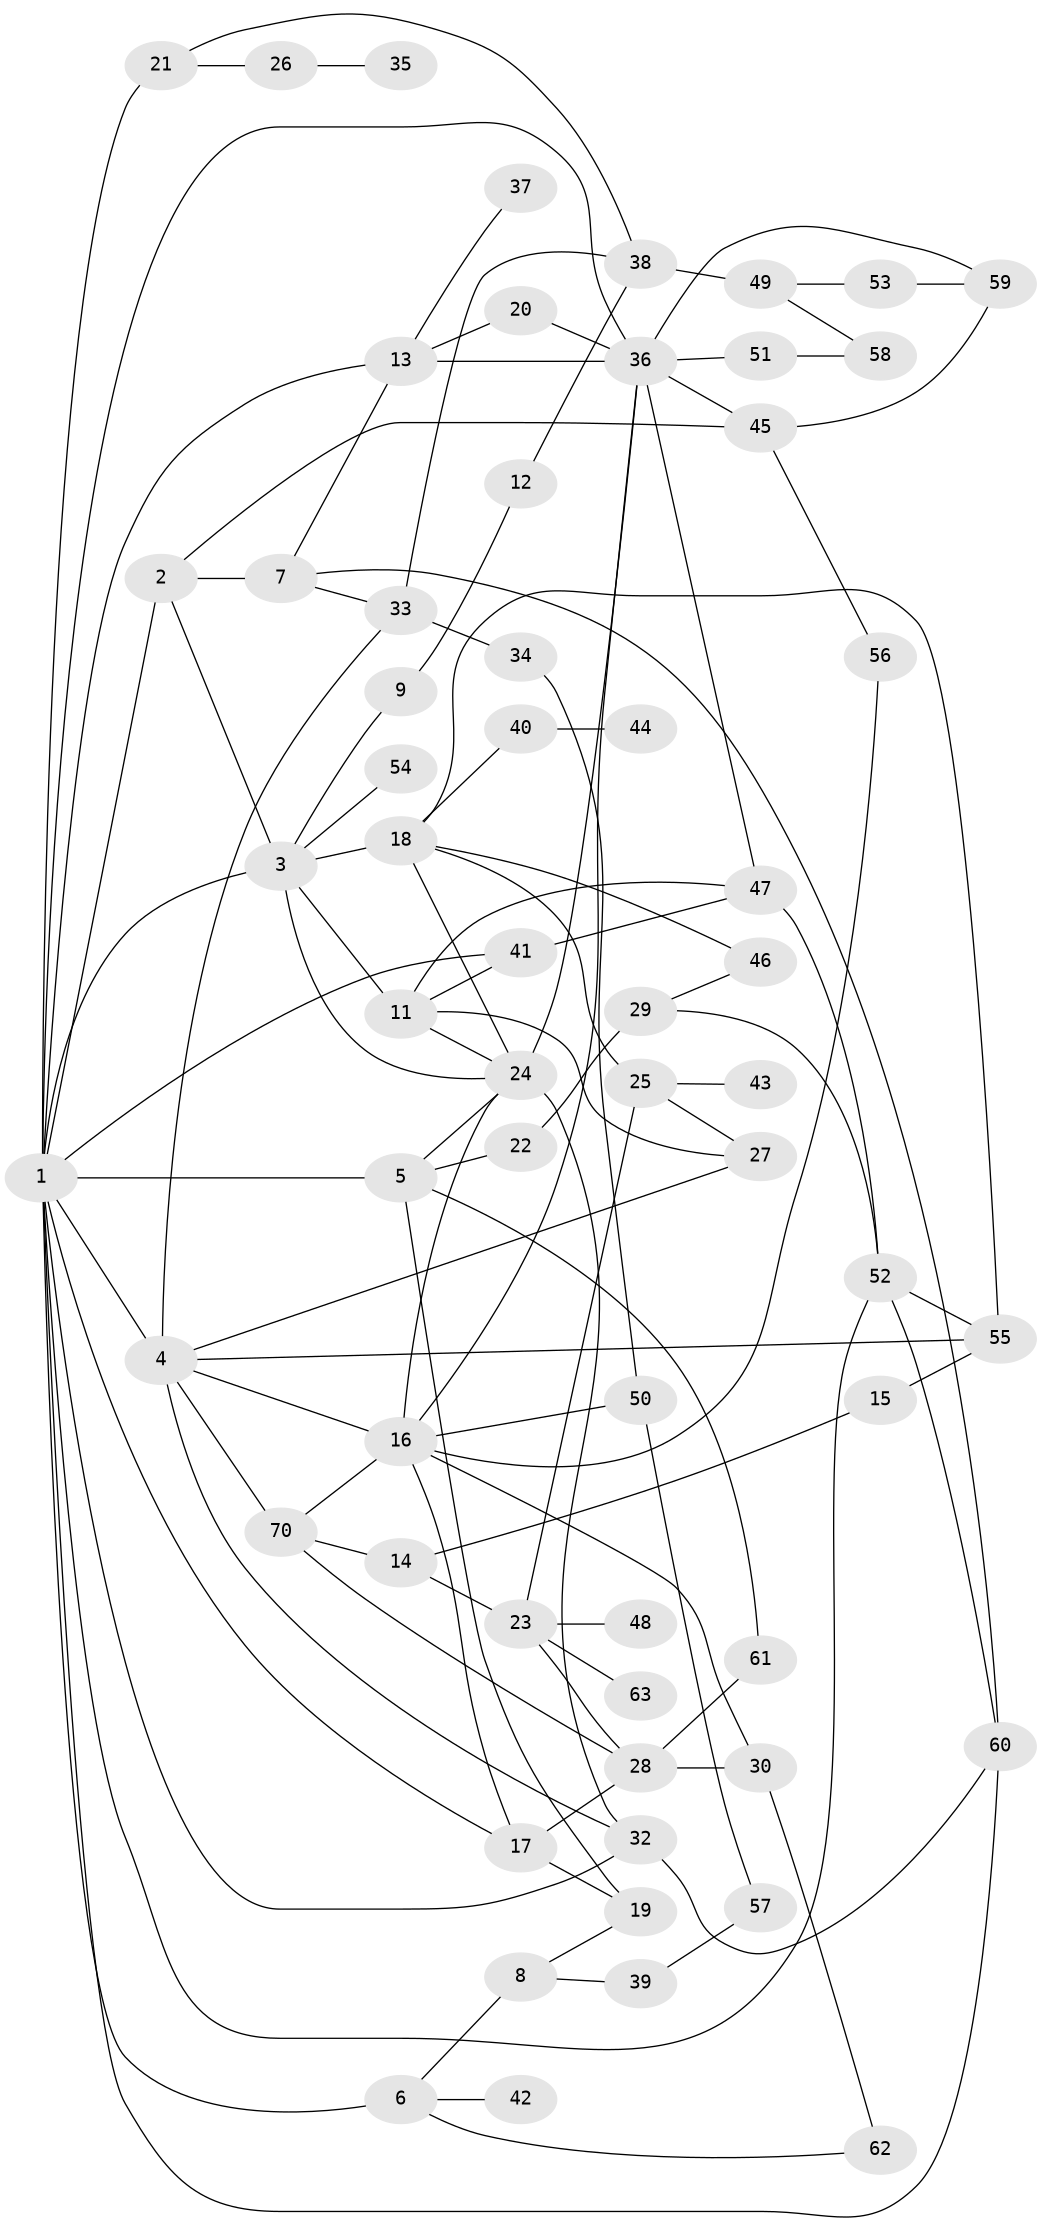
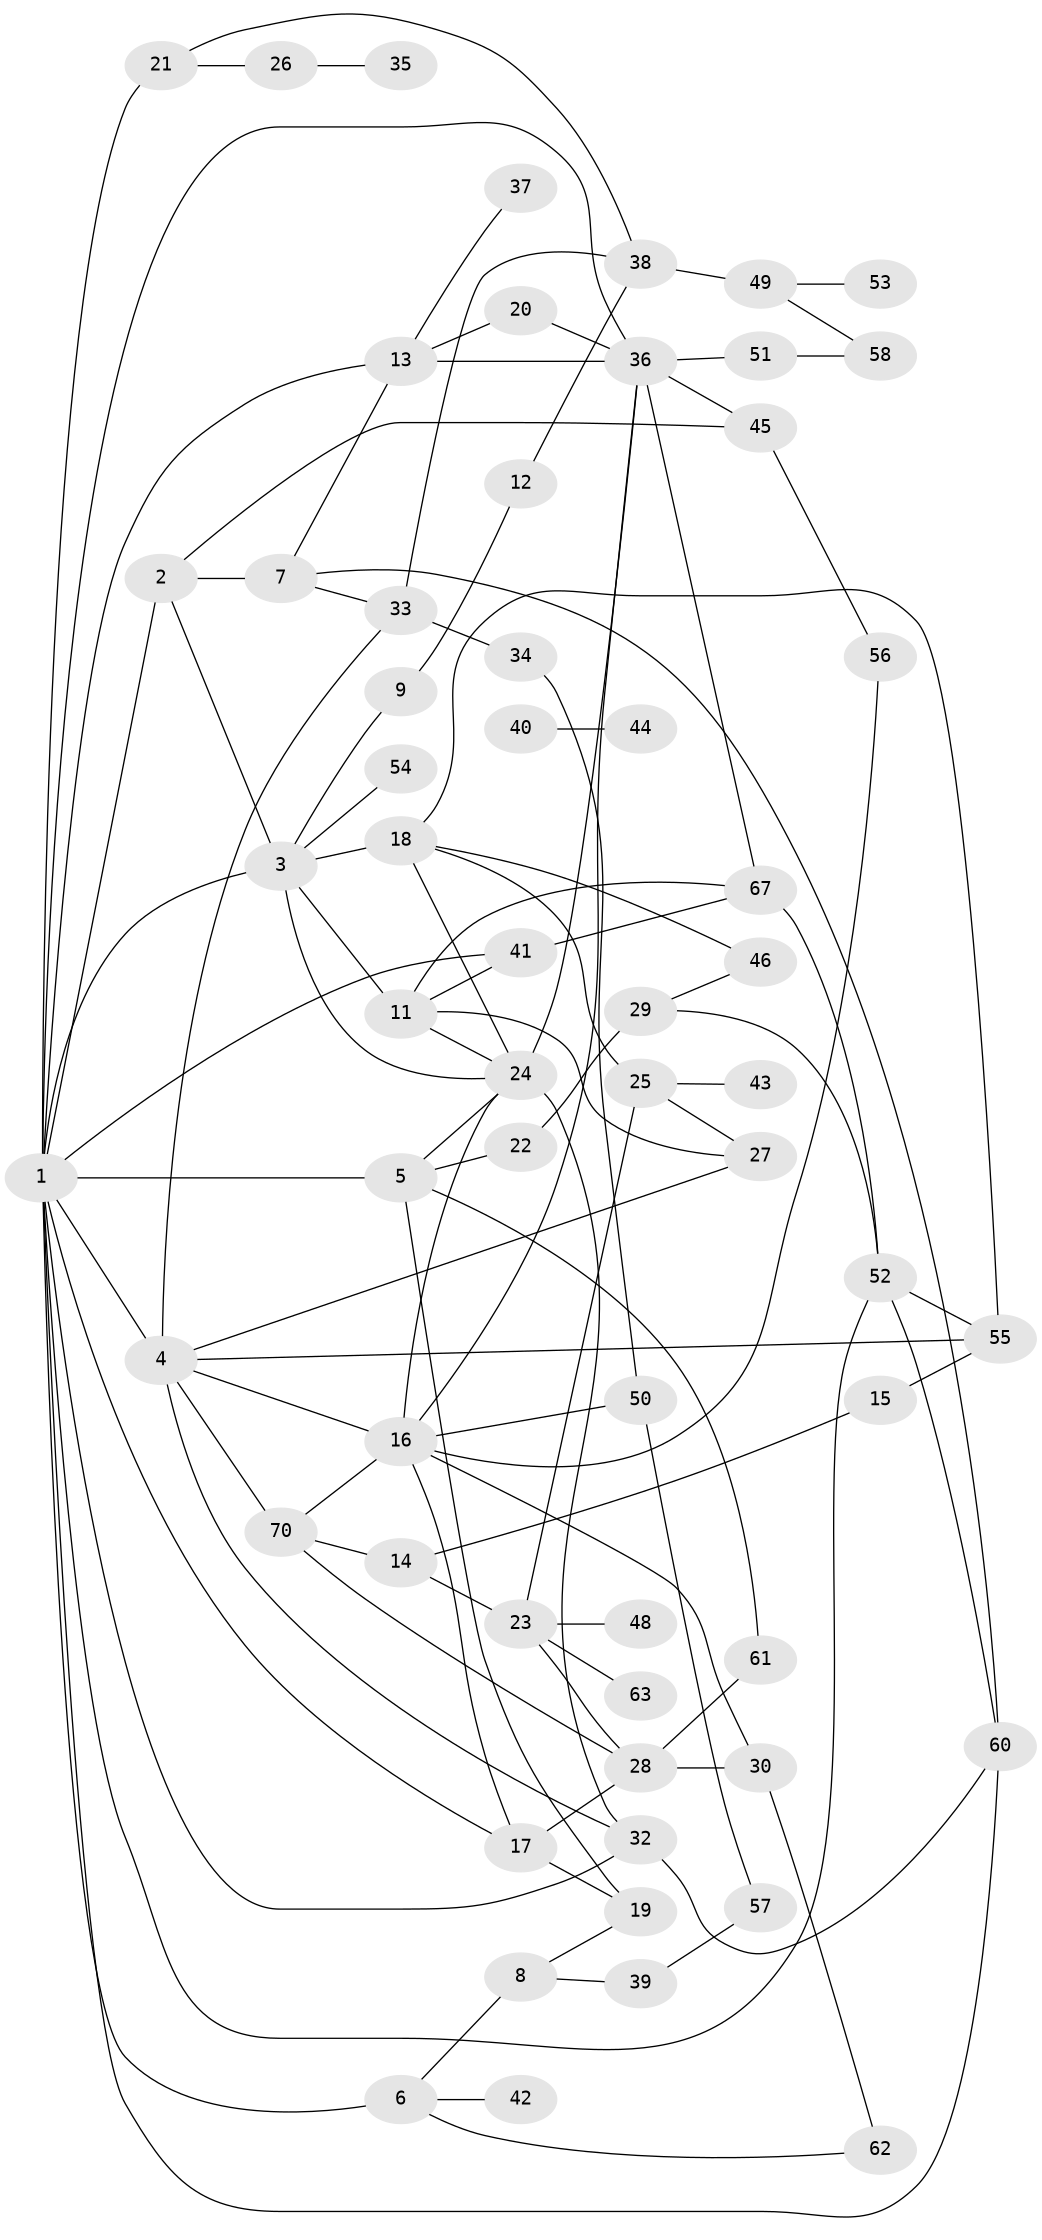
(1000, 284) -> none
(461, 785) -> none
(761, 890) -> (761, 890)
